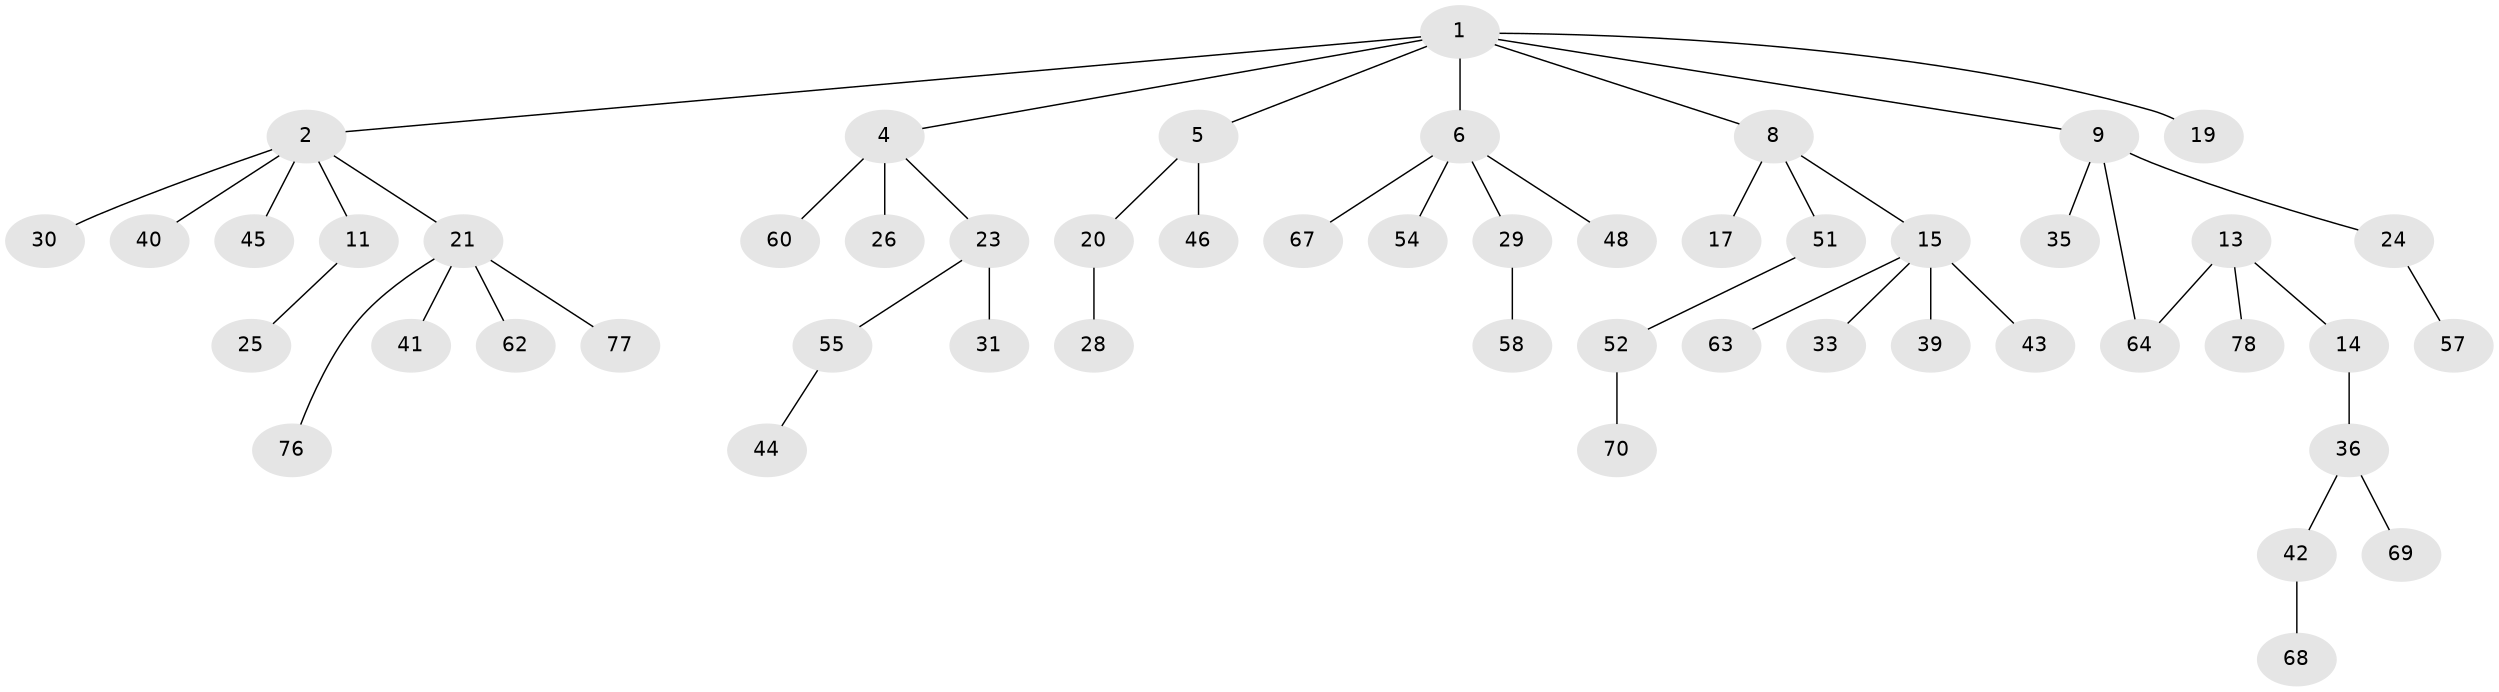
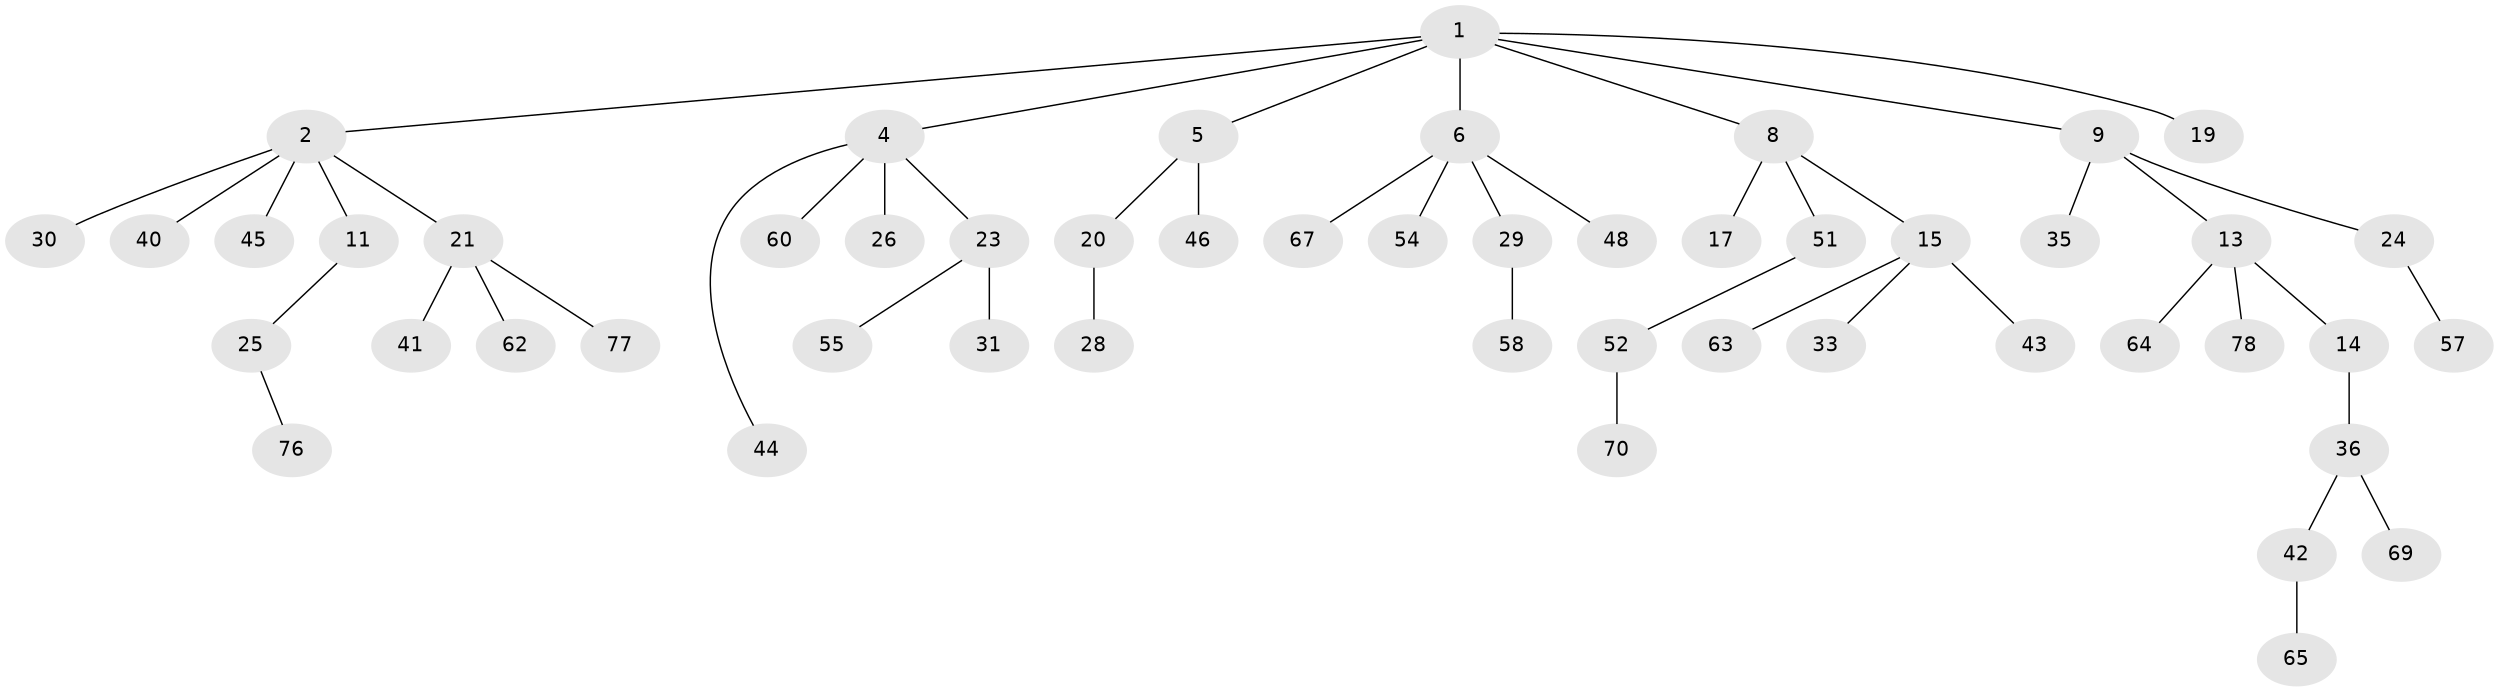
(2120, 241) -> (2165, 189)
(352, 329) -> (272, 398)
(1931, 346) -> none
(800, 398) -> (714, 252)
(2297, 660) -> (2297, 660)
